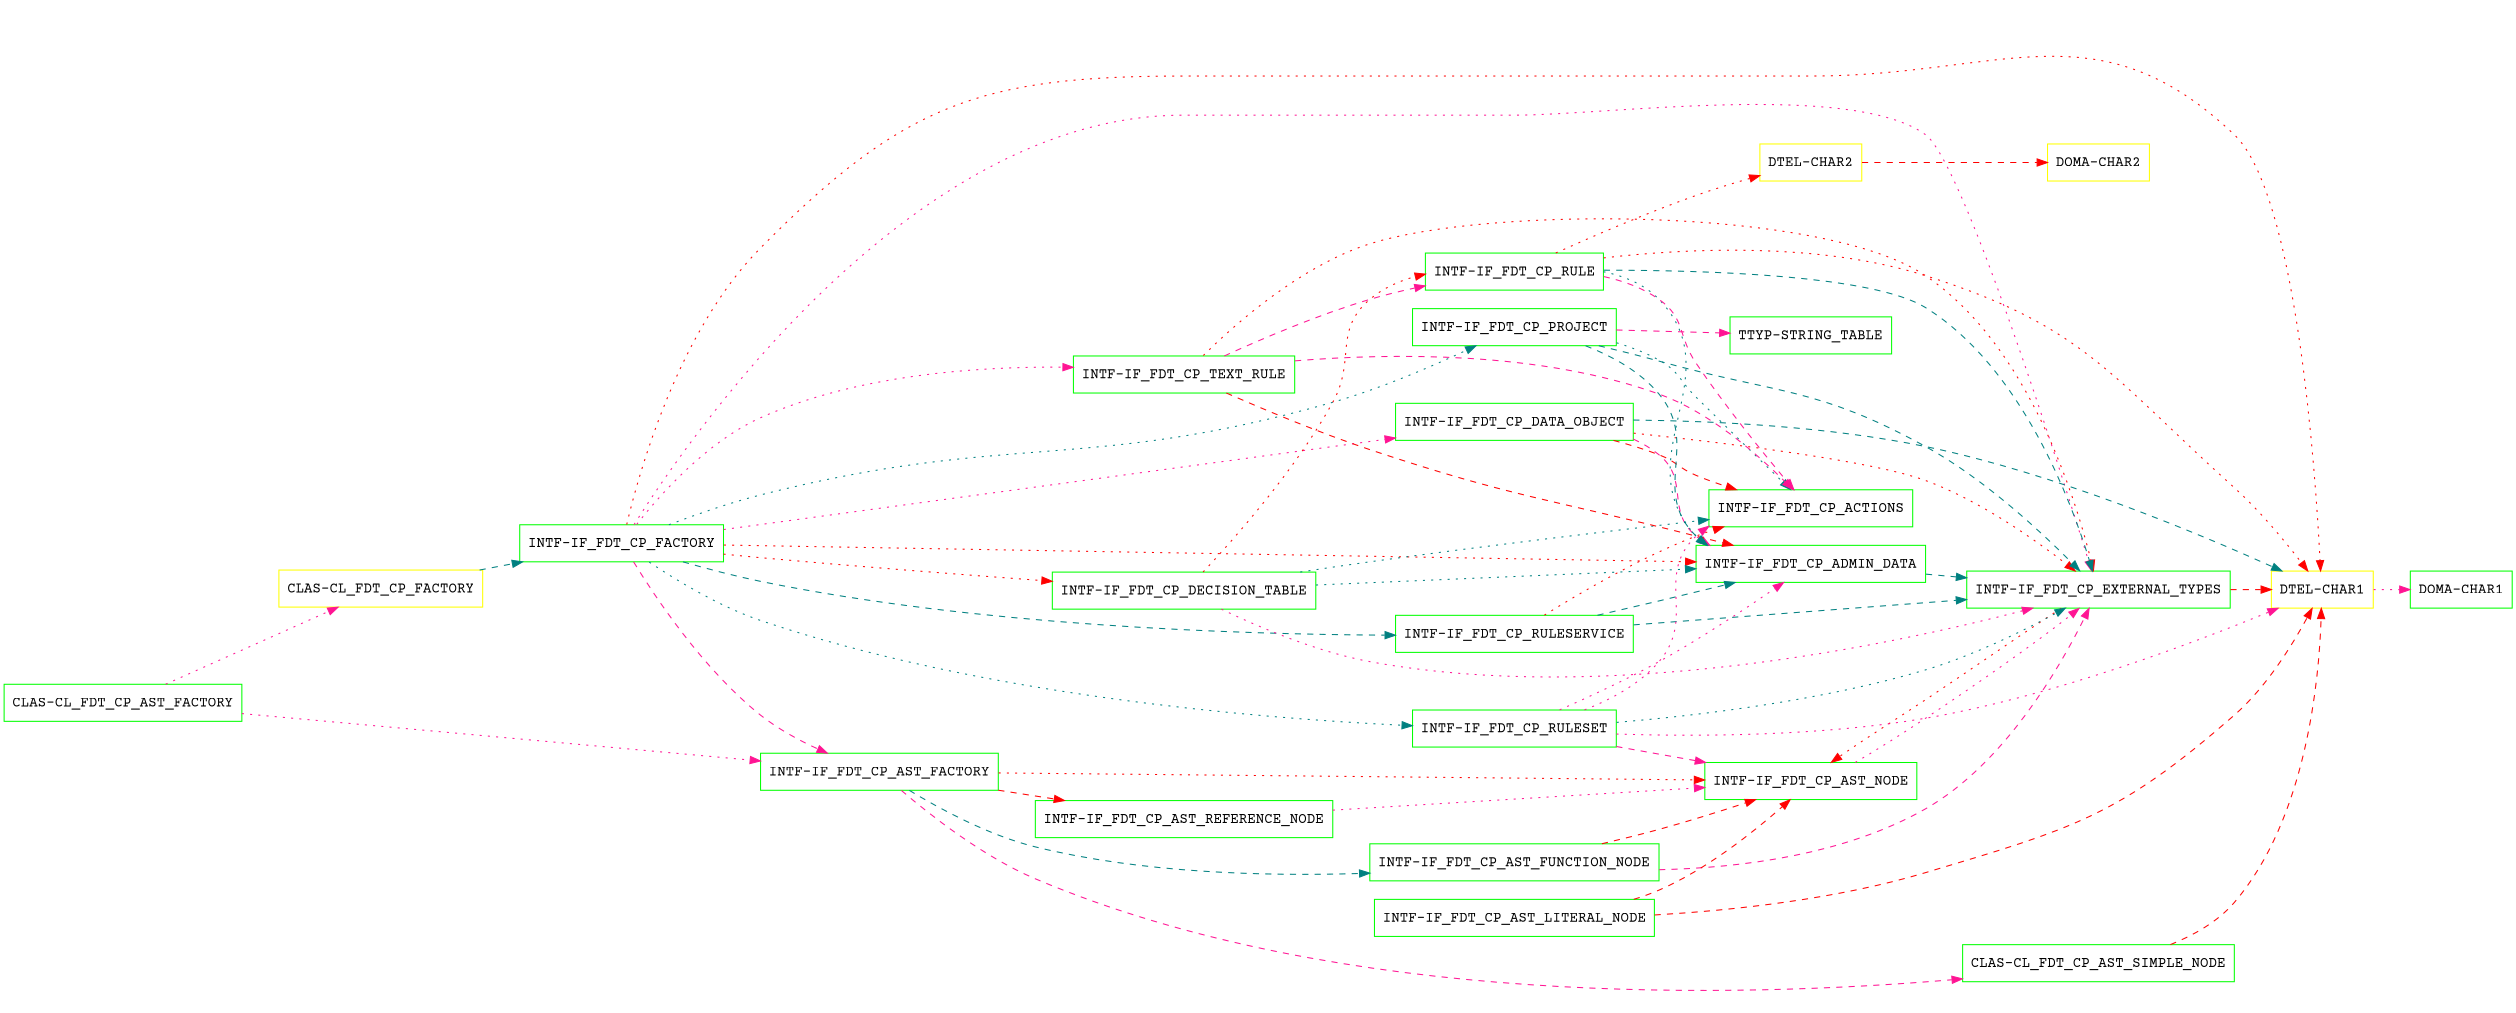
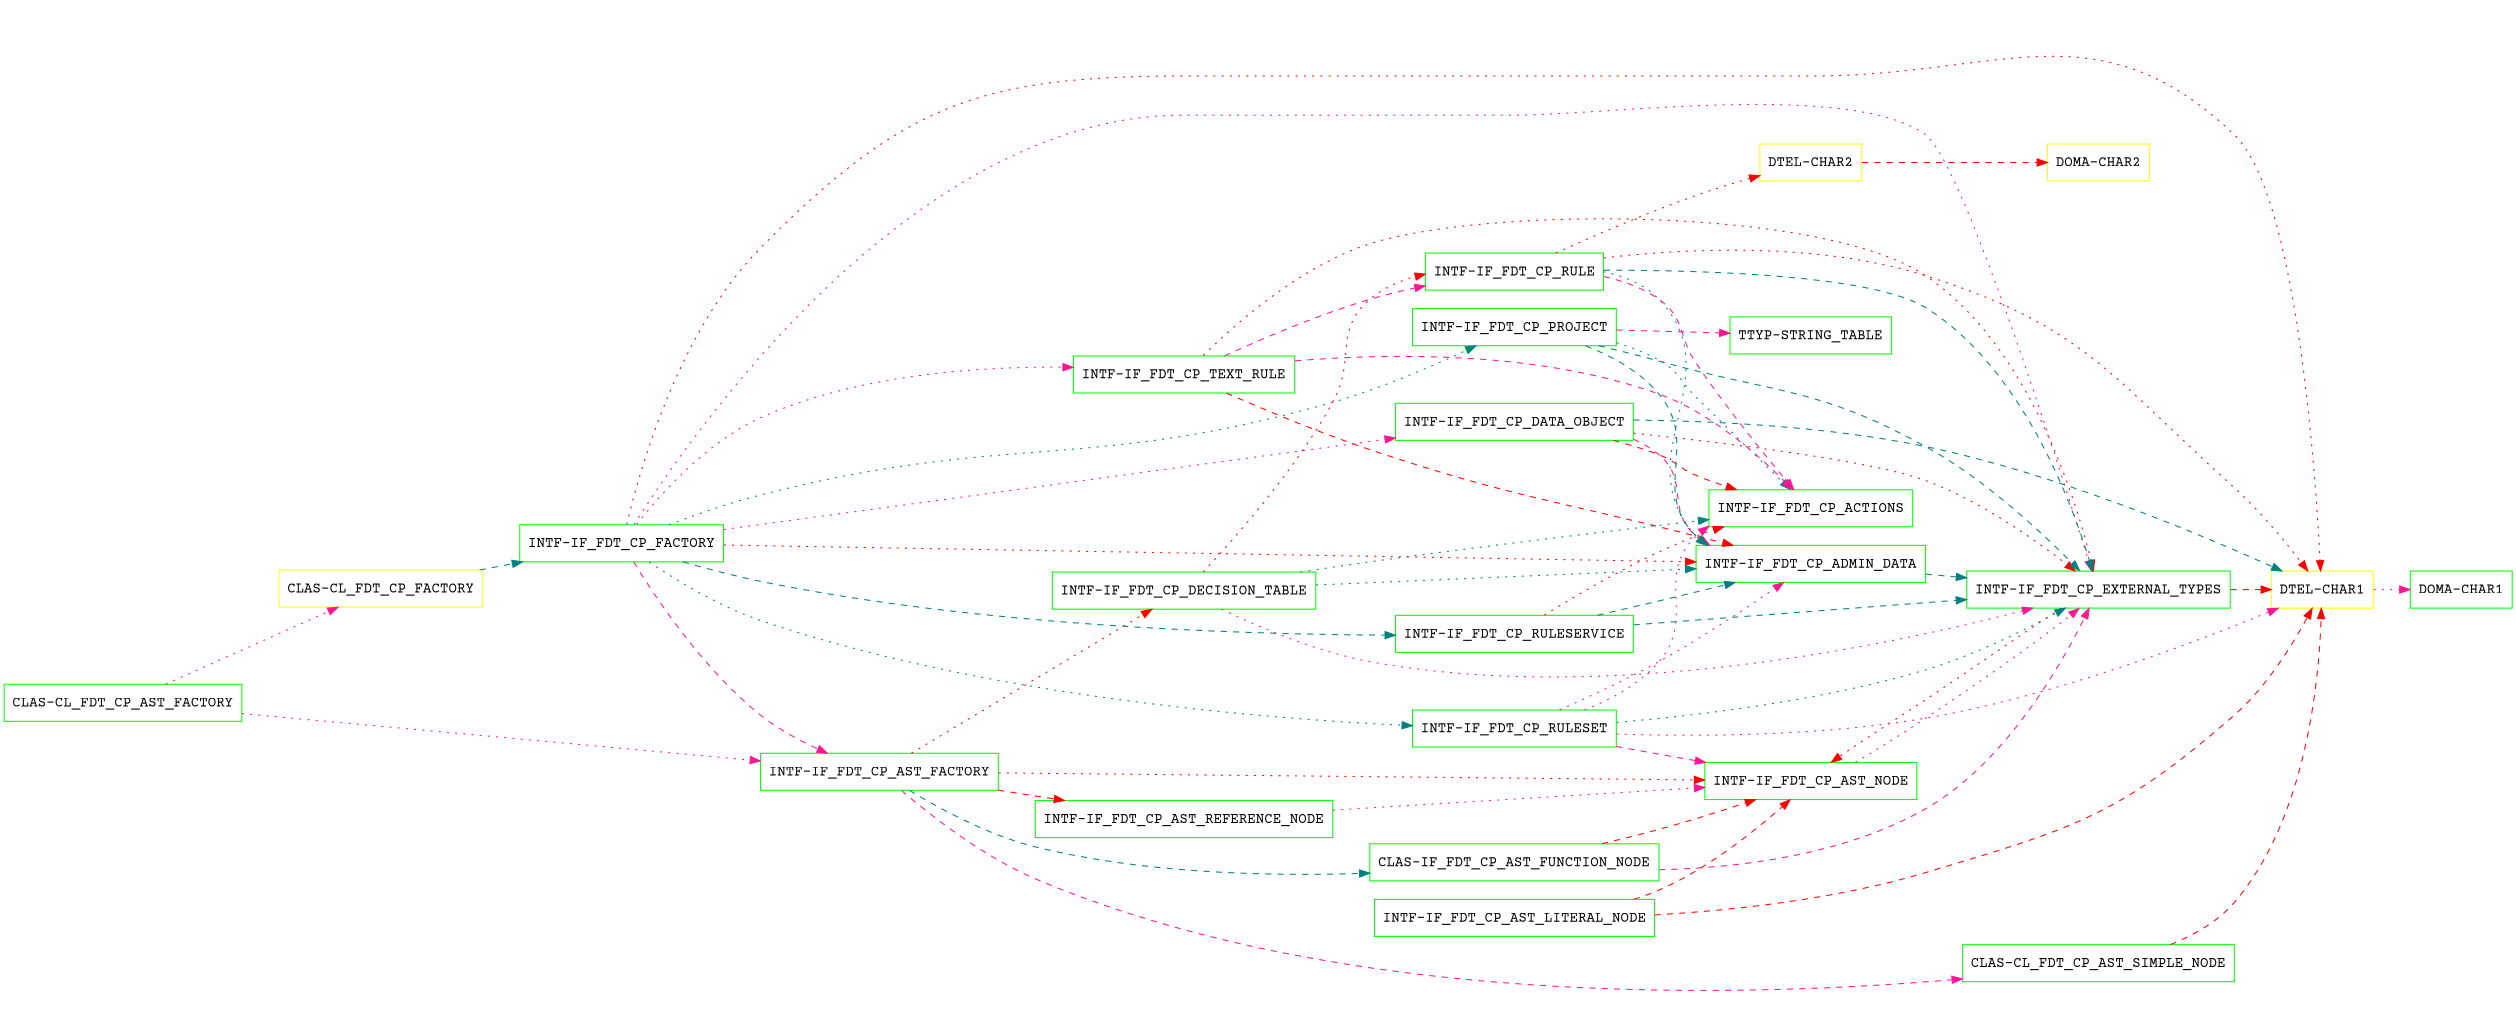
(883, 568) -> (1016, 691)
(1514, 862) -> (1514, 862)
